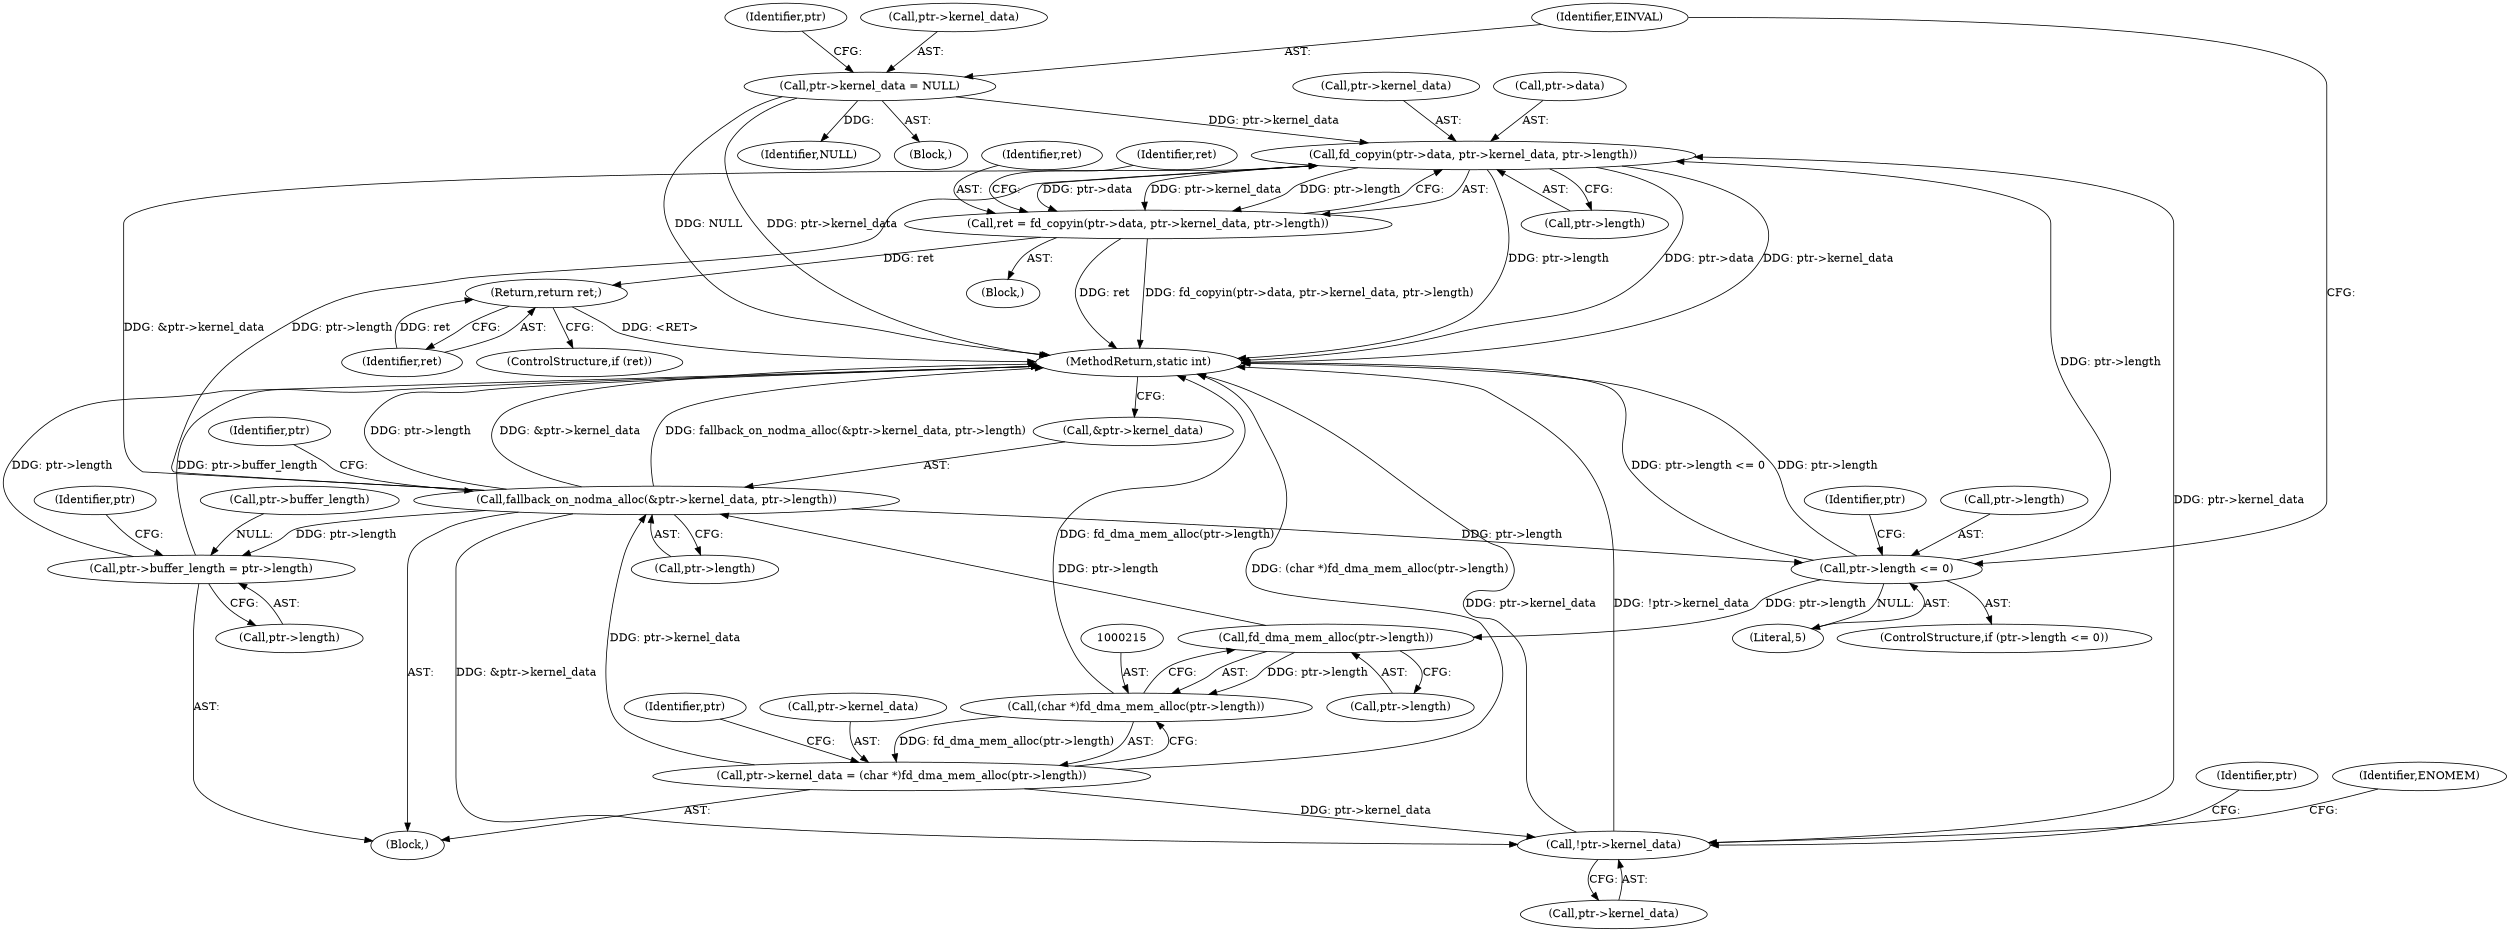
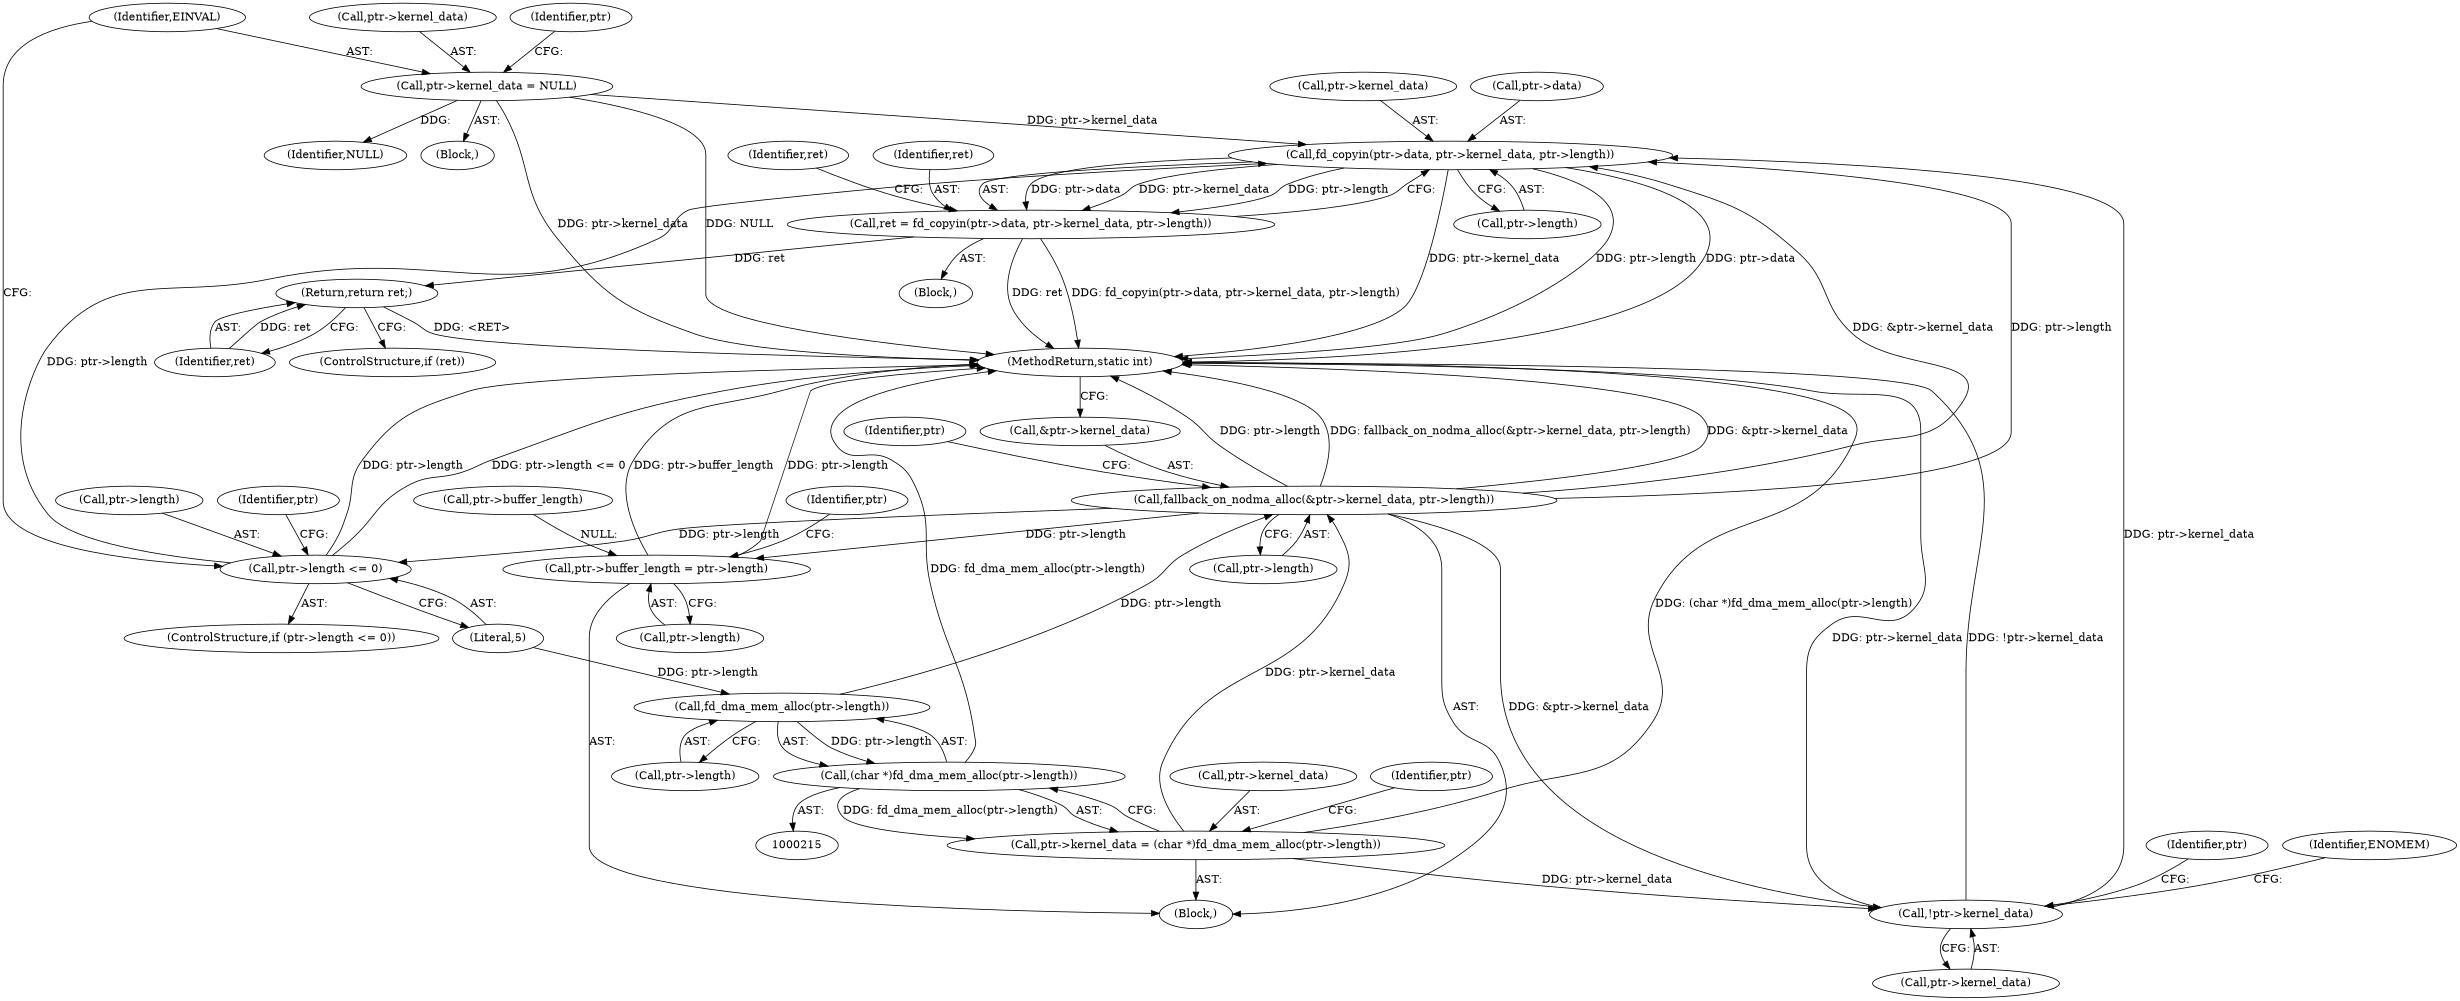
(1898, 604) -> (435, 604)
(1656, 627) -> (627, 670)
(1121, 670) -> (809, 797)
(1184, 673) -> (956, 742)
